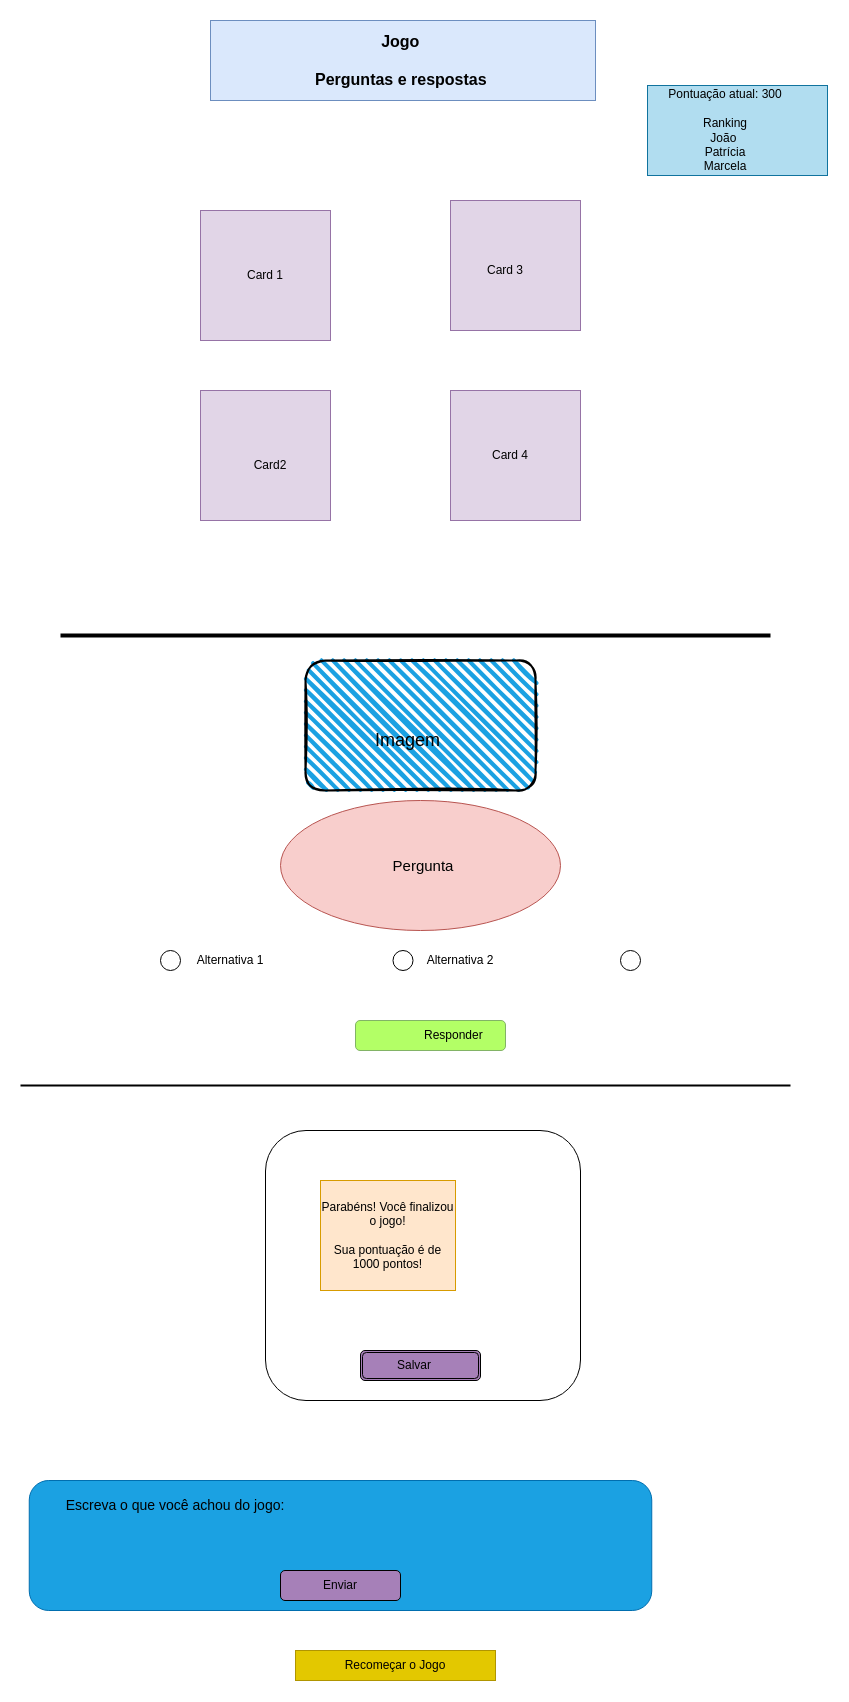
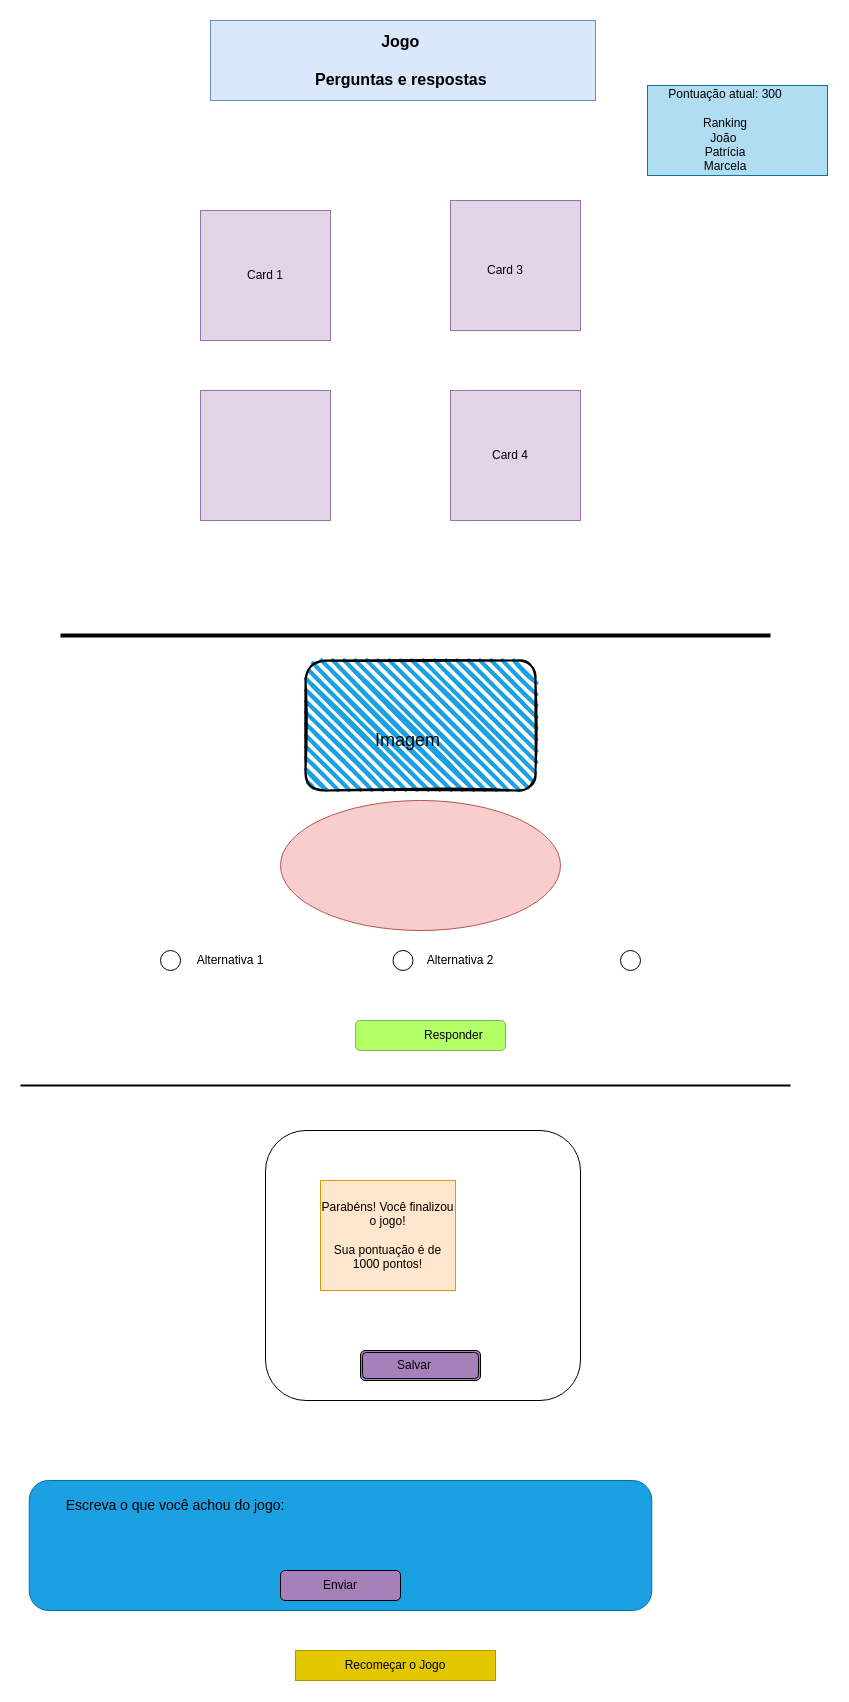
(271, 466) -> none
(423, 866) -> none
